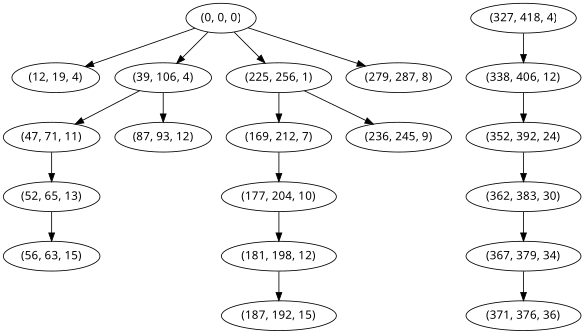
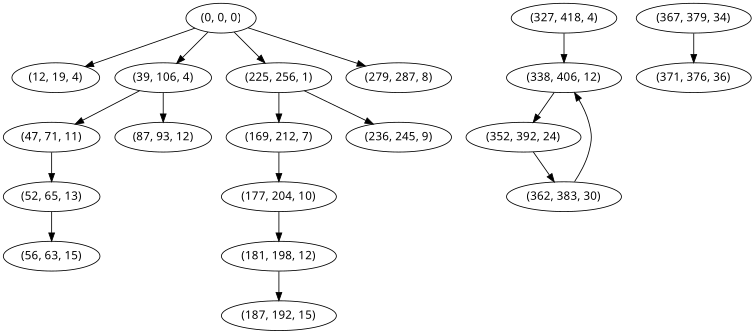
(524, 222) -> (591, 141)
